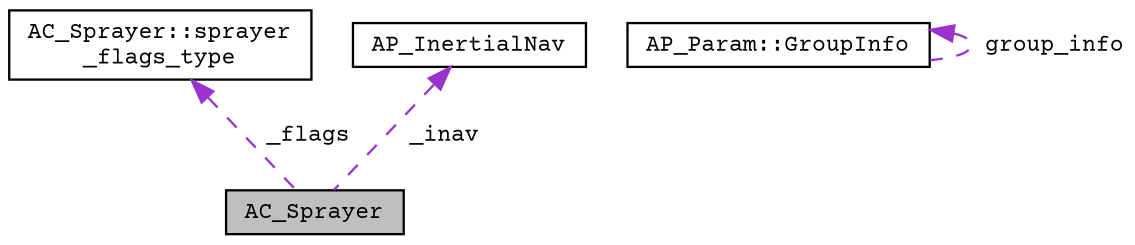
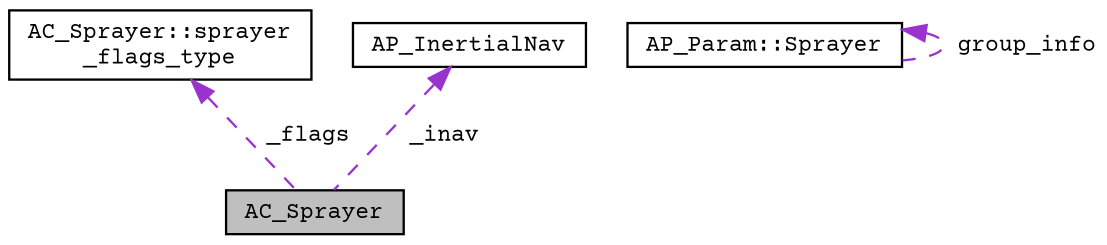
(779, 45) -> (765, 45)
